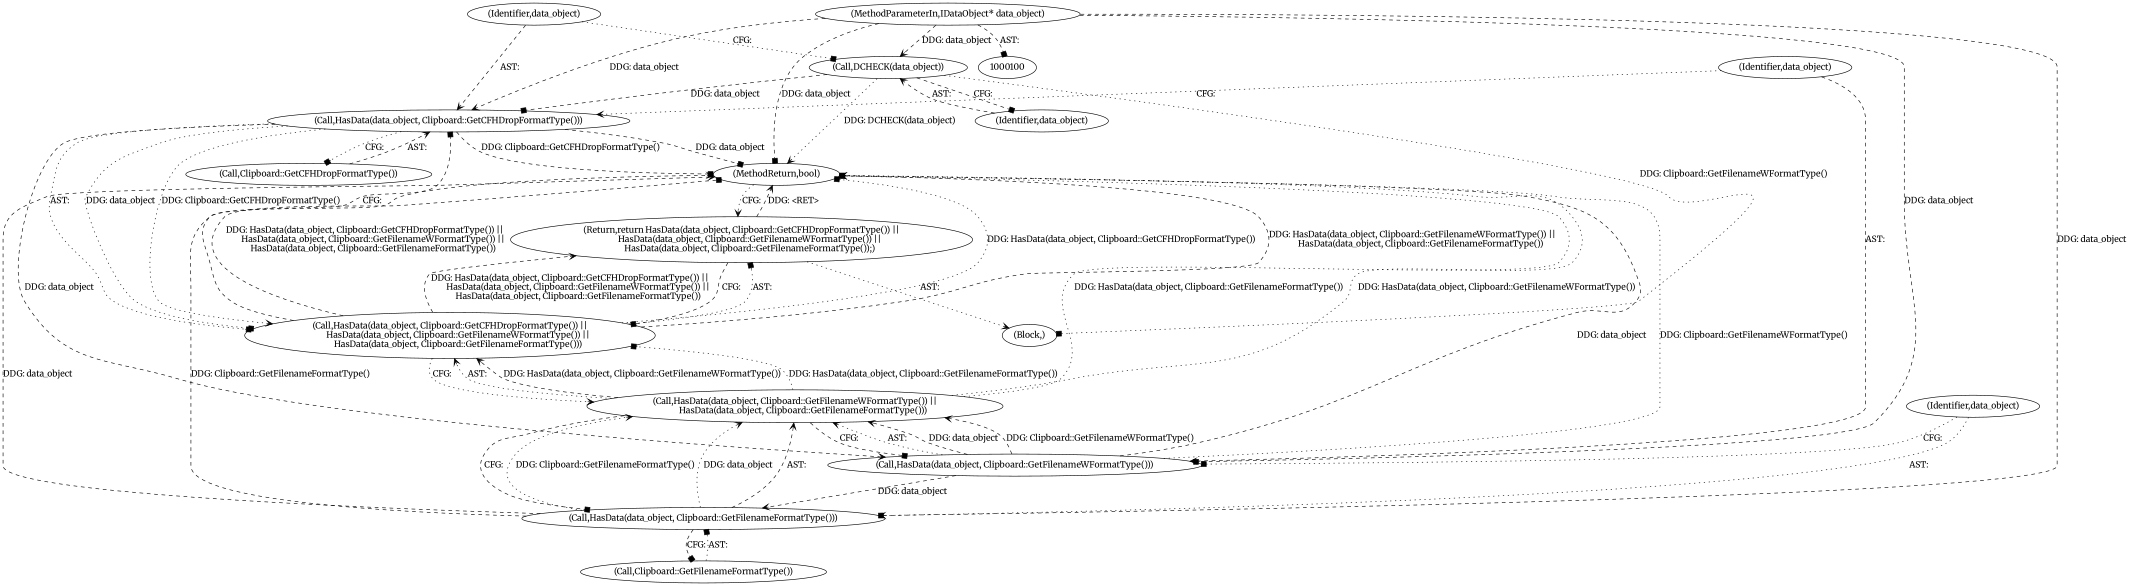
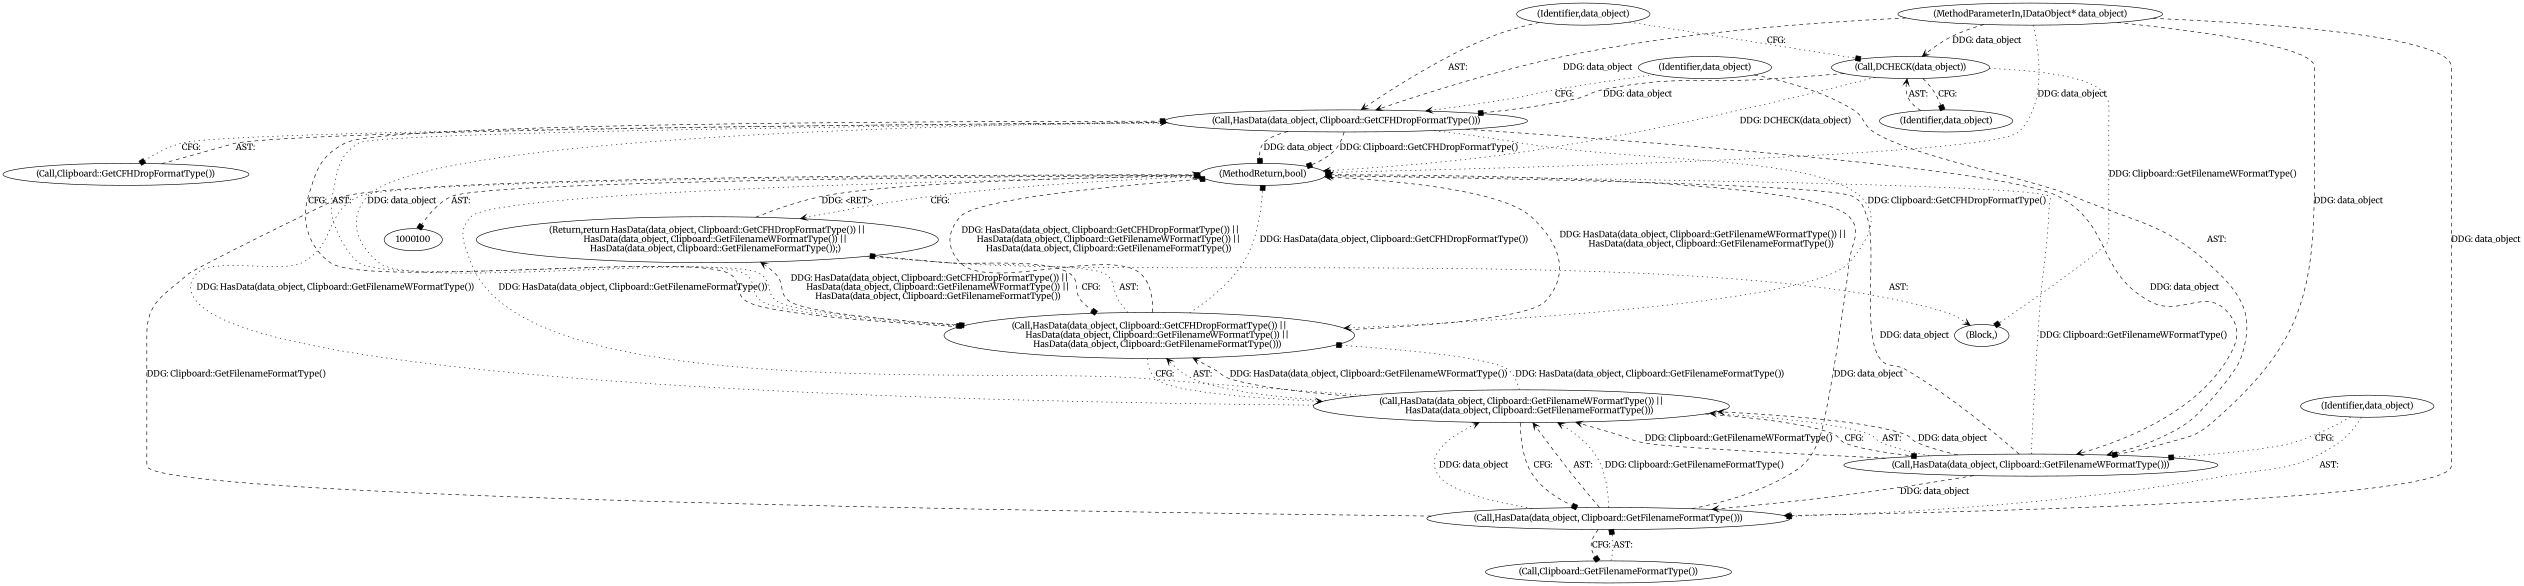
(993, 35) -> (805, 180)
(794, 66) -> (1732, 160)
